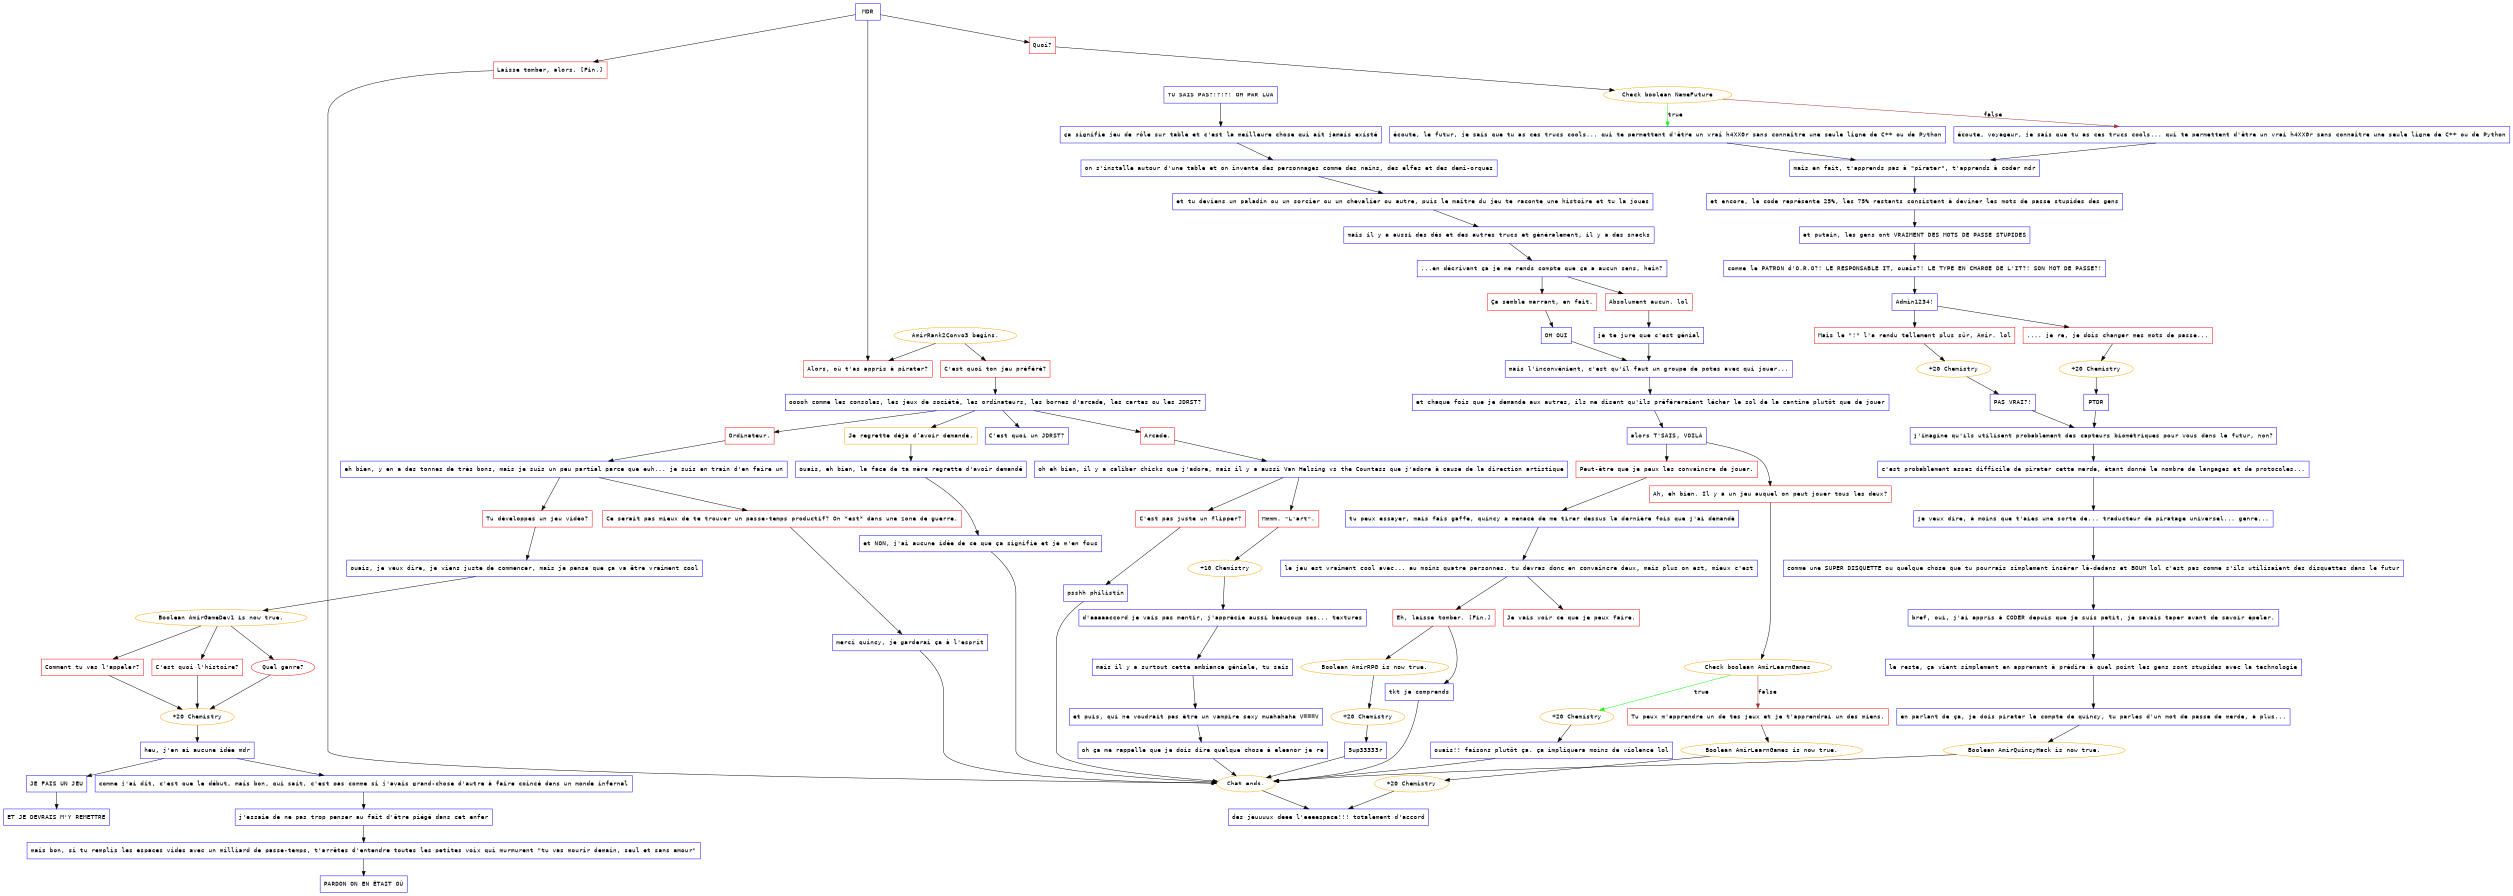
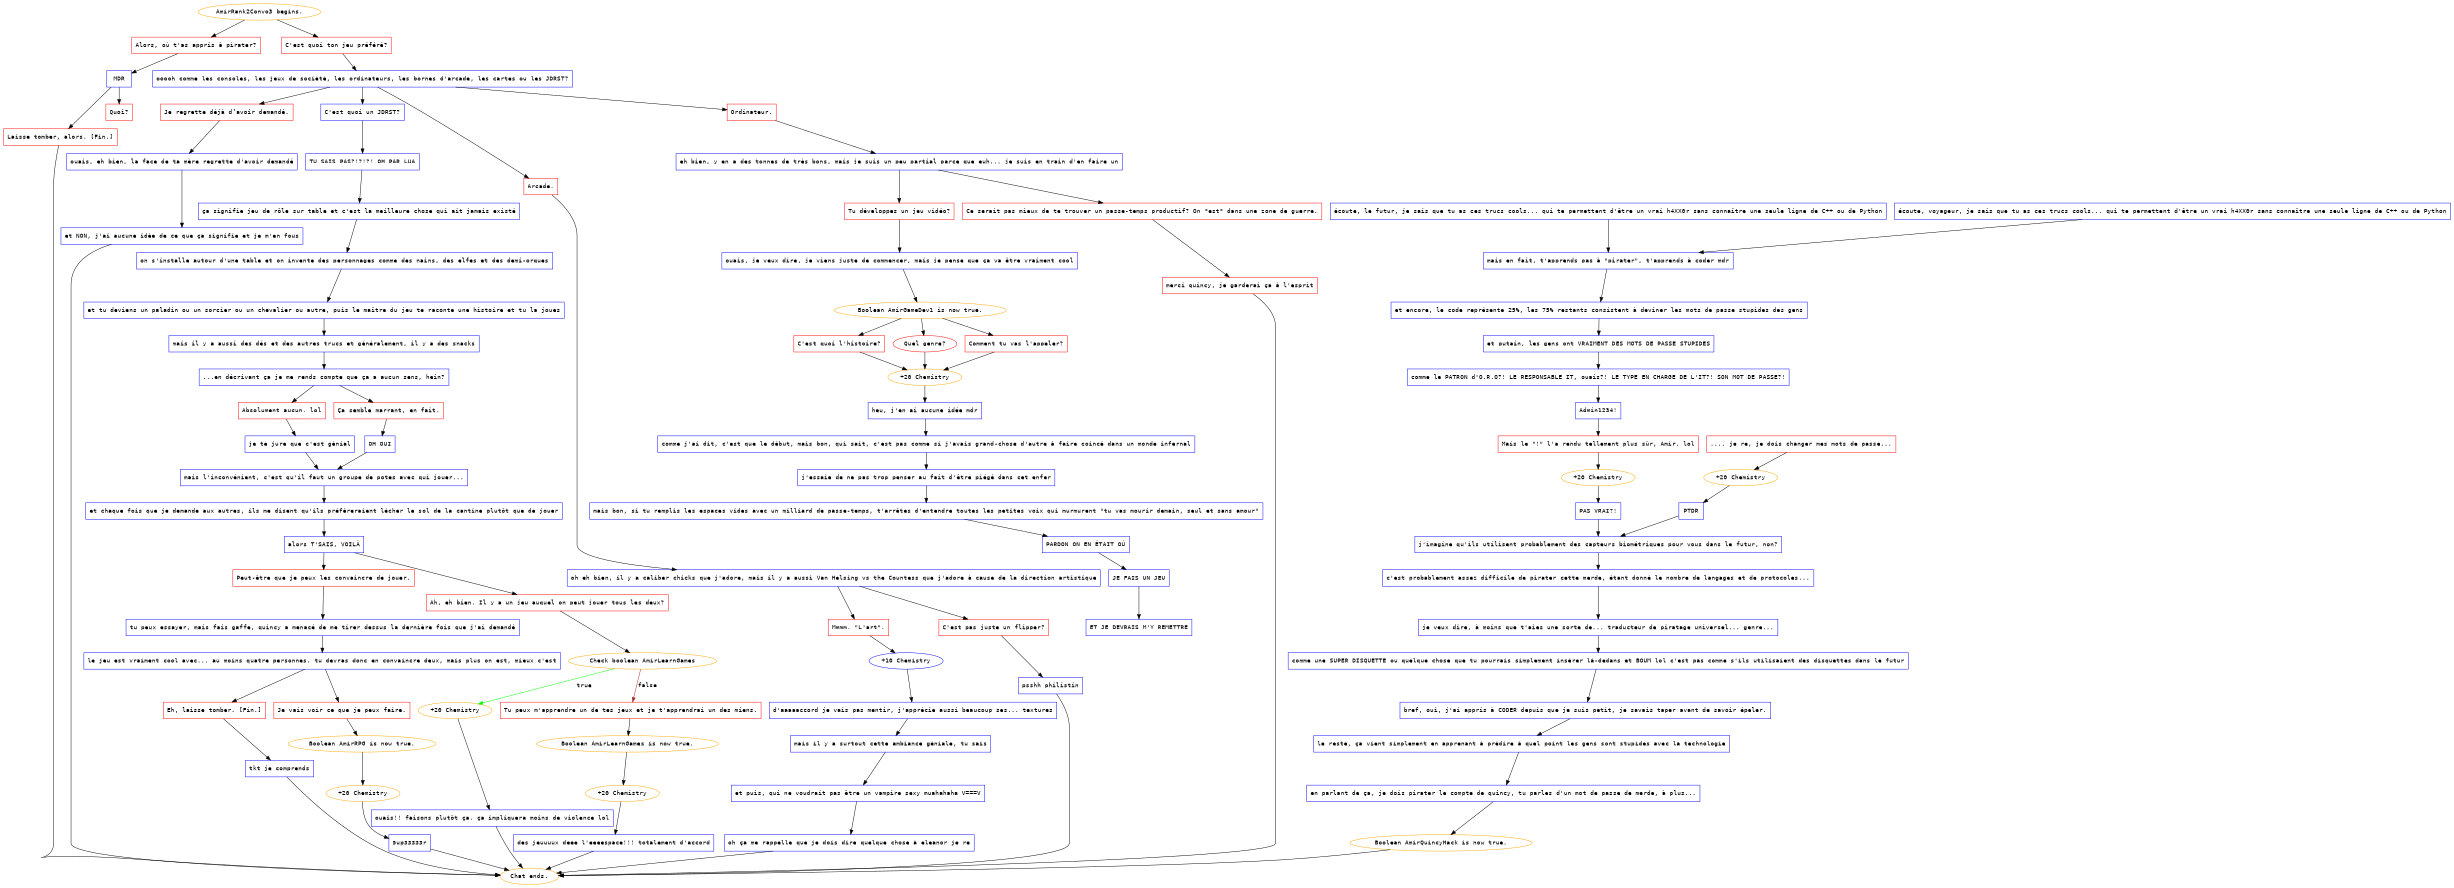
(1668, 95) -> none
none -> (363, 135)
(868, 188) -> (157, 62)
(2001, 316) -> none
(911, 436) -> (227, 112)
(1225, 568) -> (906, 661)
(1411, 641) -> (351, 725)
(910, 643) -> (1240, 286)
(128, 767) -> (1110, 560)
(1283, 799) -> (572, 859)
